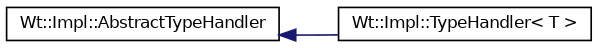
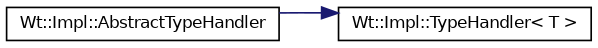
(317, 35) -> (300, 13)
